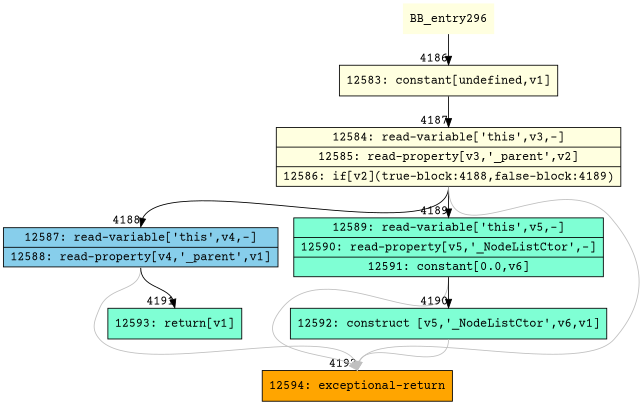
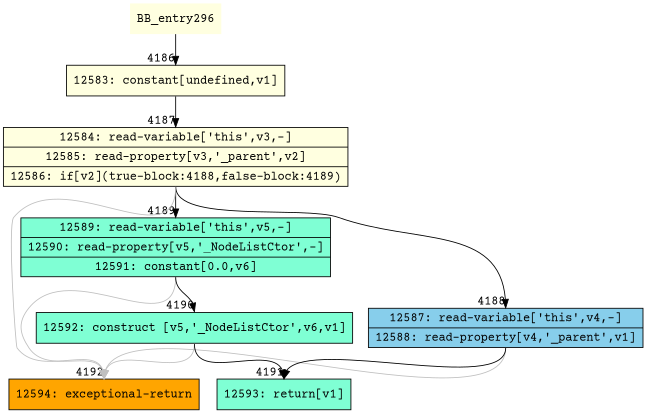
none -> (235, 362)
